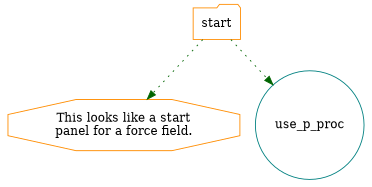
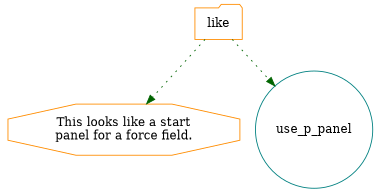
(217, 24) -> (219, 24)
(310, 125) -> (314, 130)
